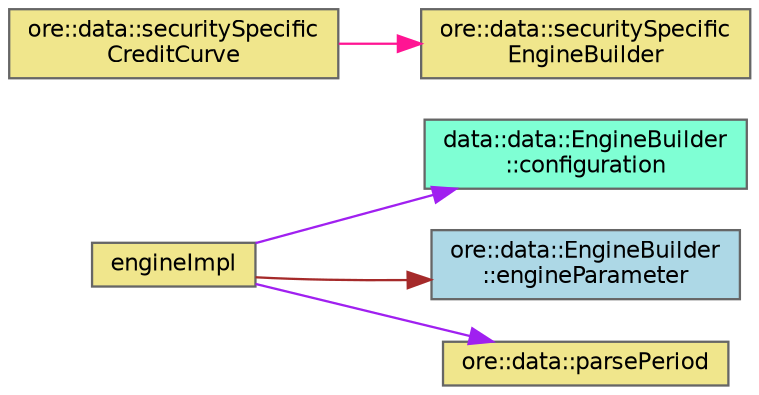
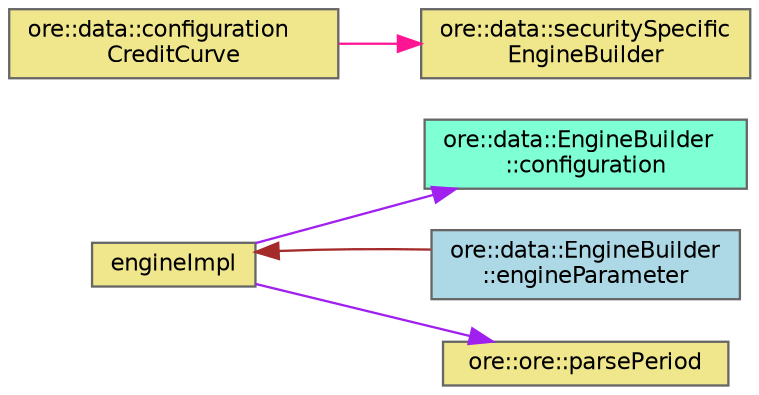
(174, 44) -> (174, 44)
(586, 154) -> (586, 154)
(331, 280) -> (355, 249)
(586, 364) -> (586, 364)
